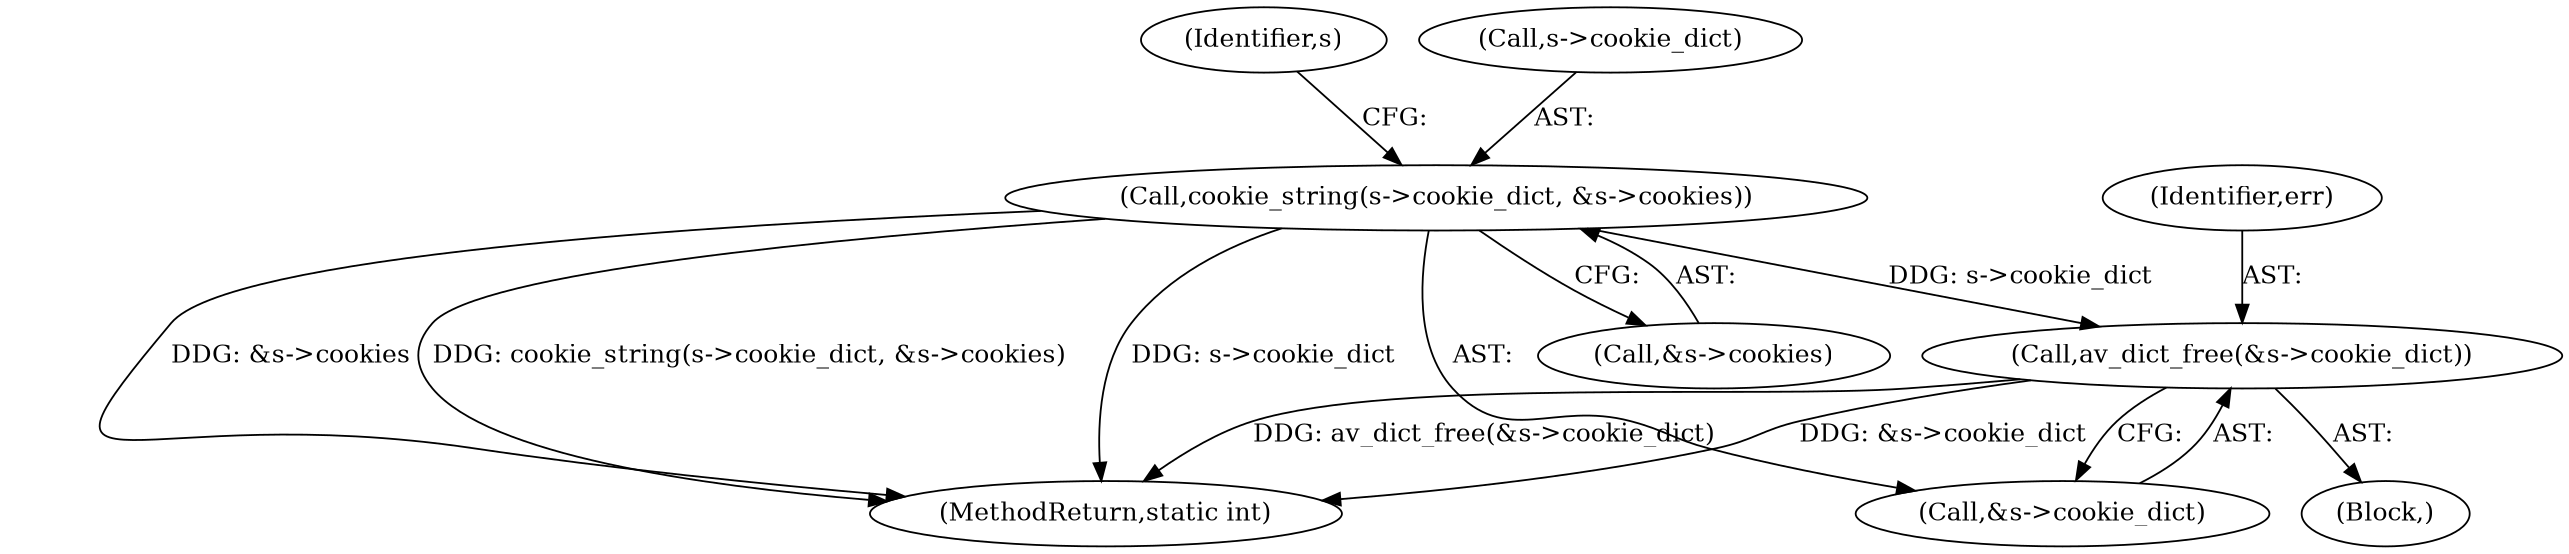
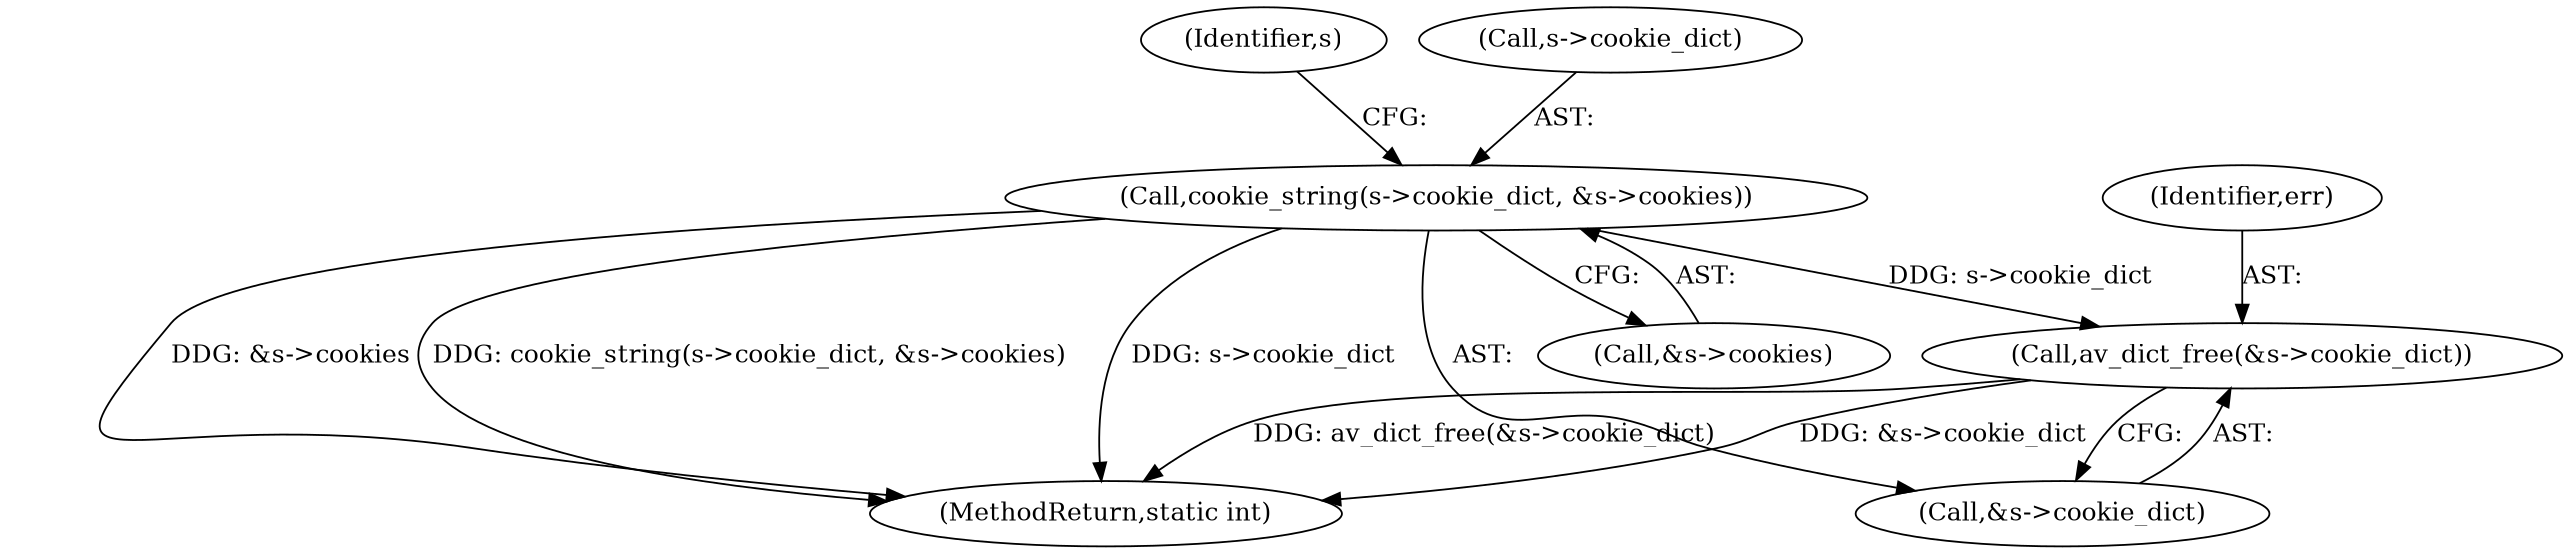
(2386, 514) -> none
